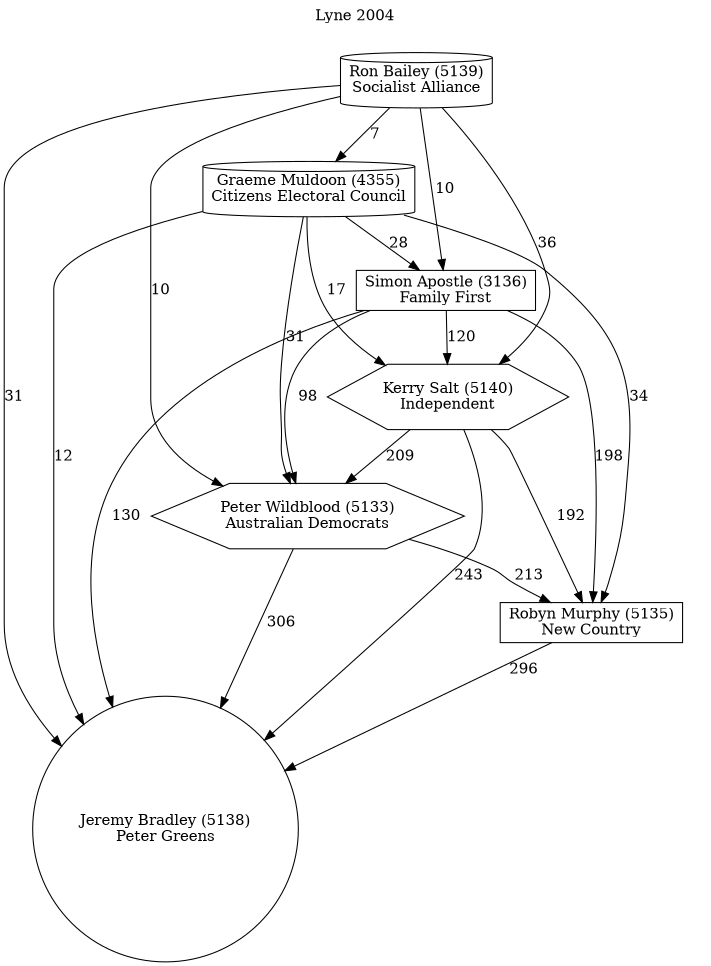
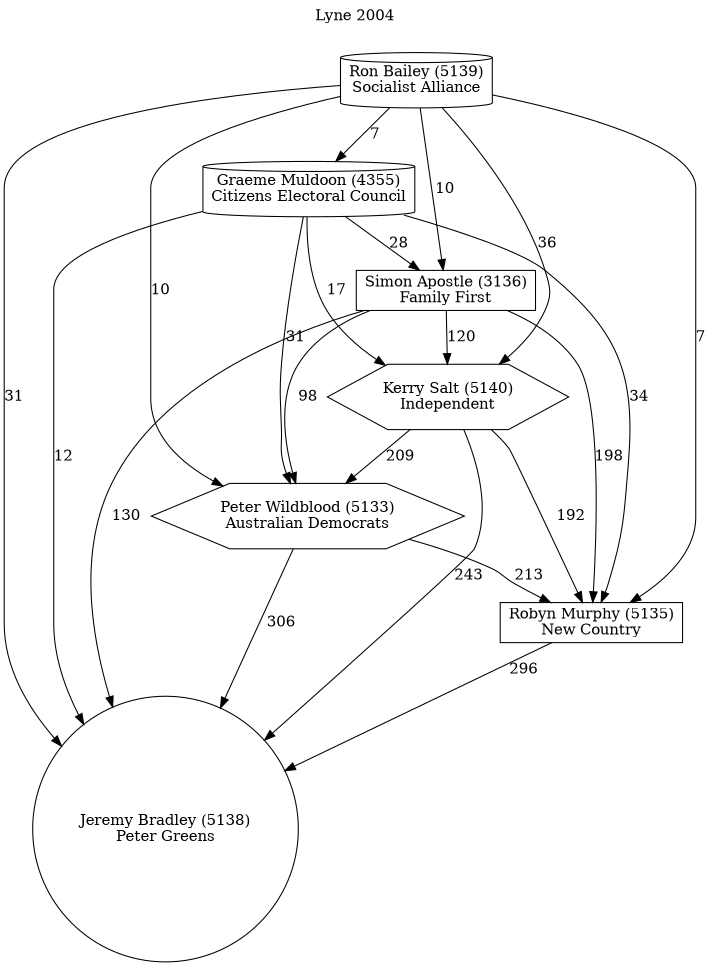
none -> (696, 287)
